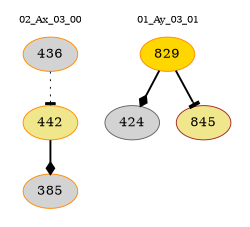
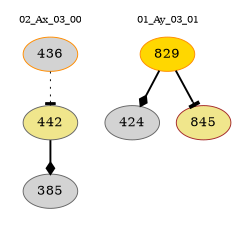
(50, 123) -> (50, 123)
(50, 191) -> (50, 191)
